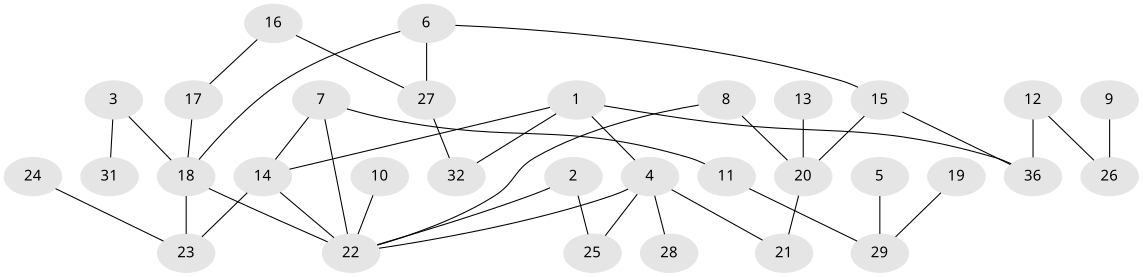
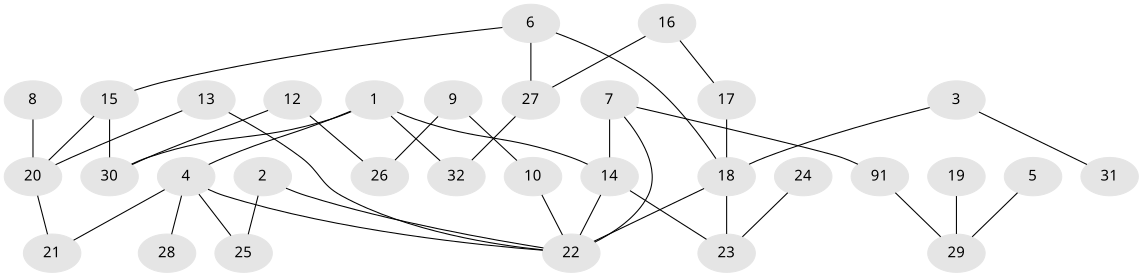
none -> (501, 146)
(530, 161) -> (356, 203)
(727, 177) -> (880, 177)
(1033, 177) -> (110, 177)
